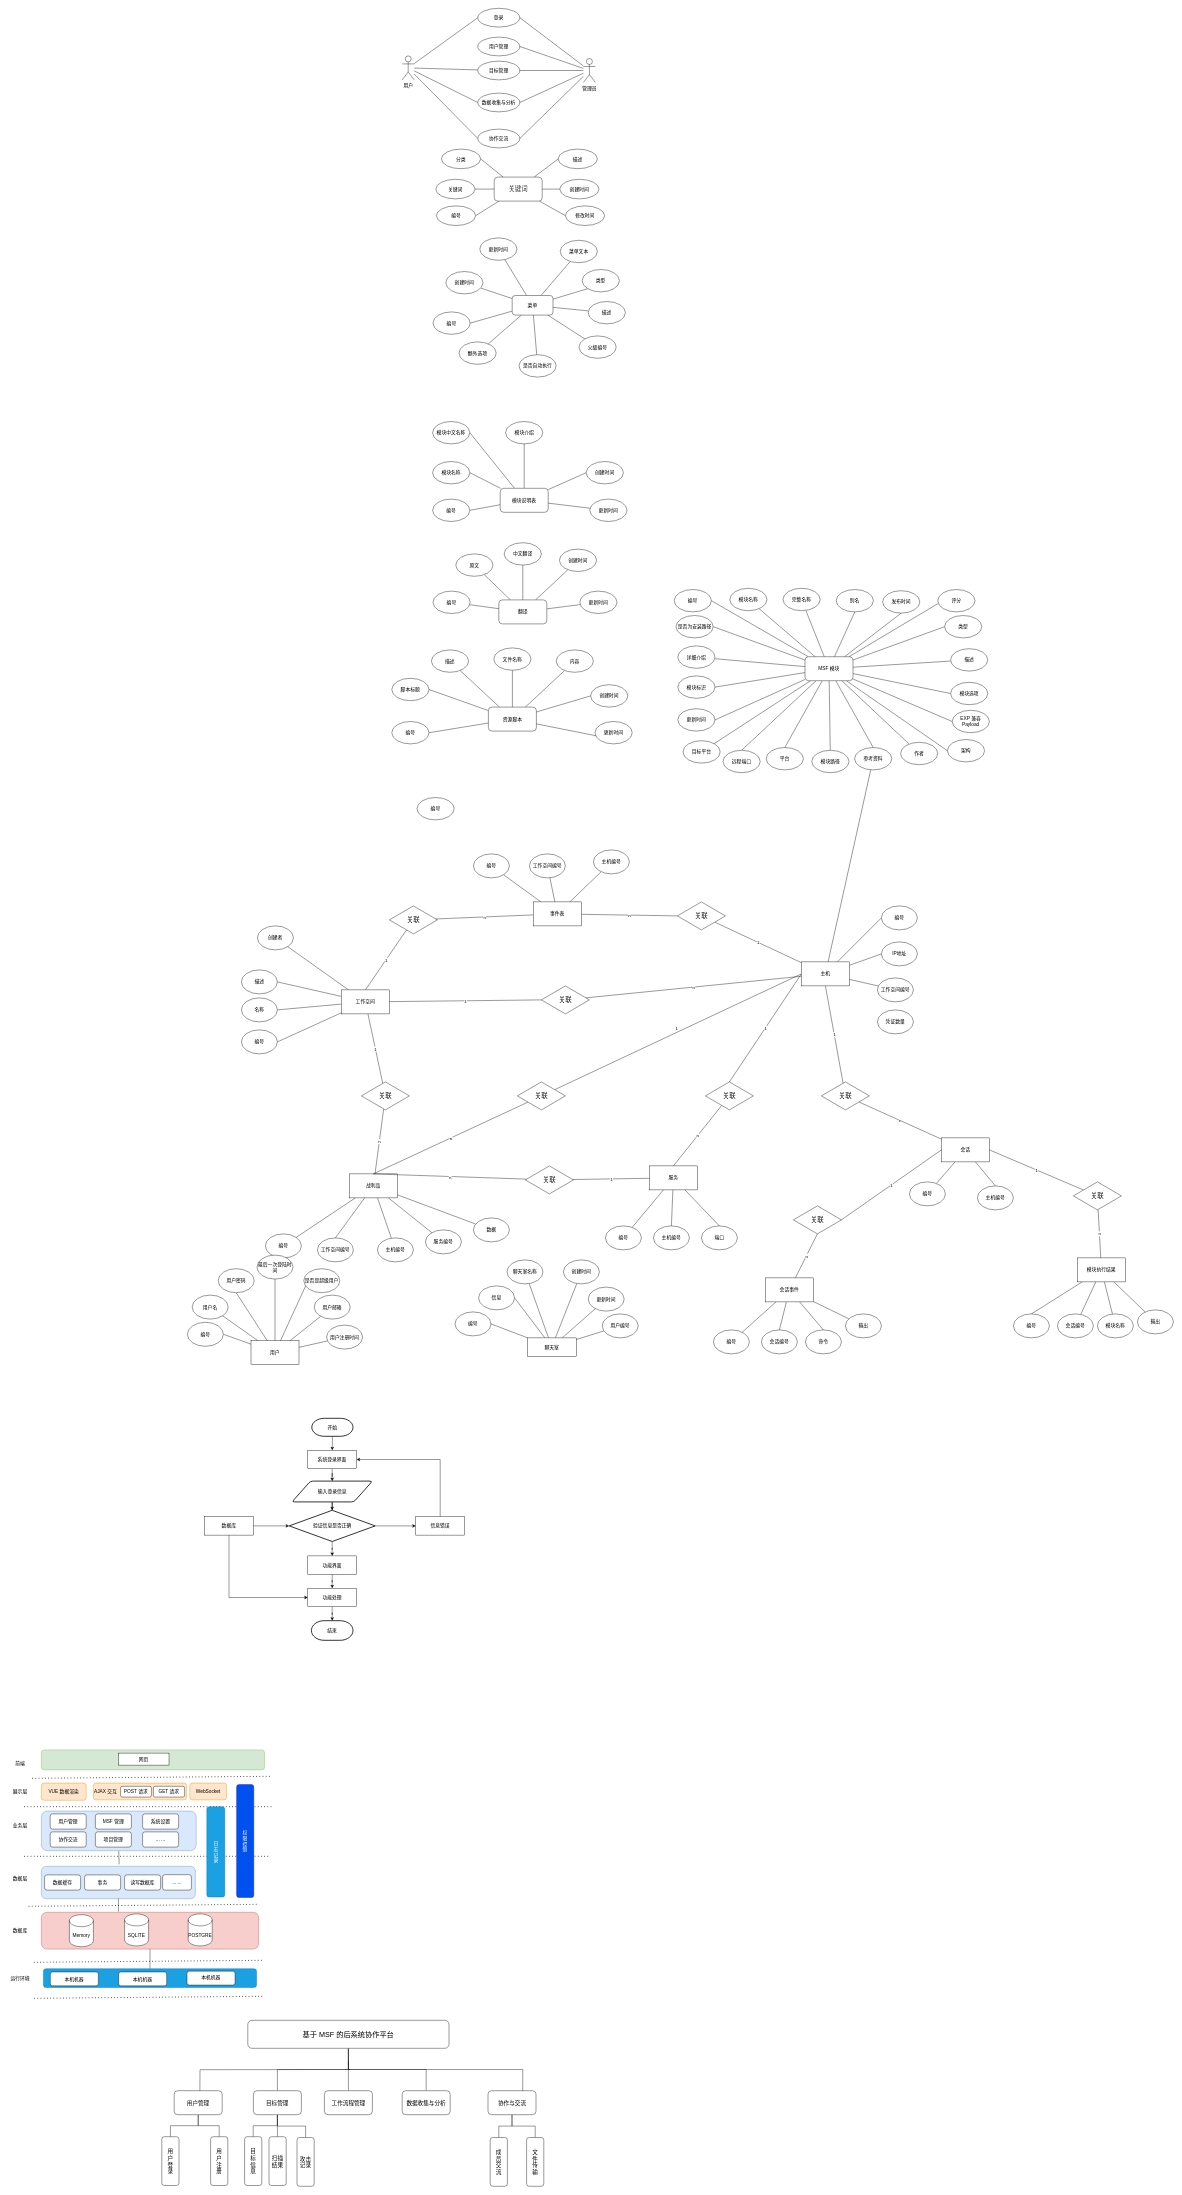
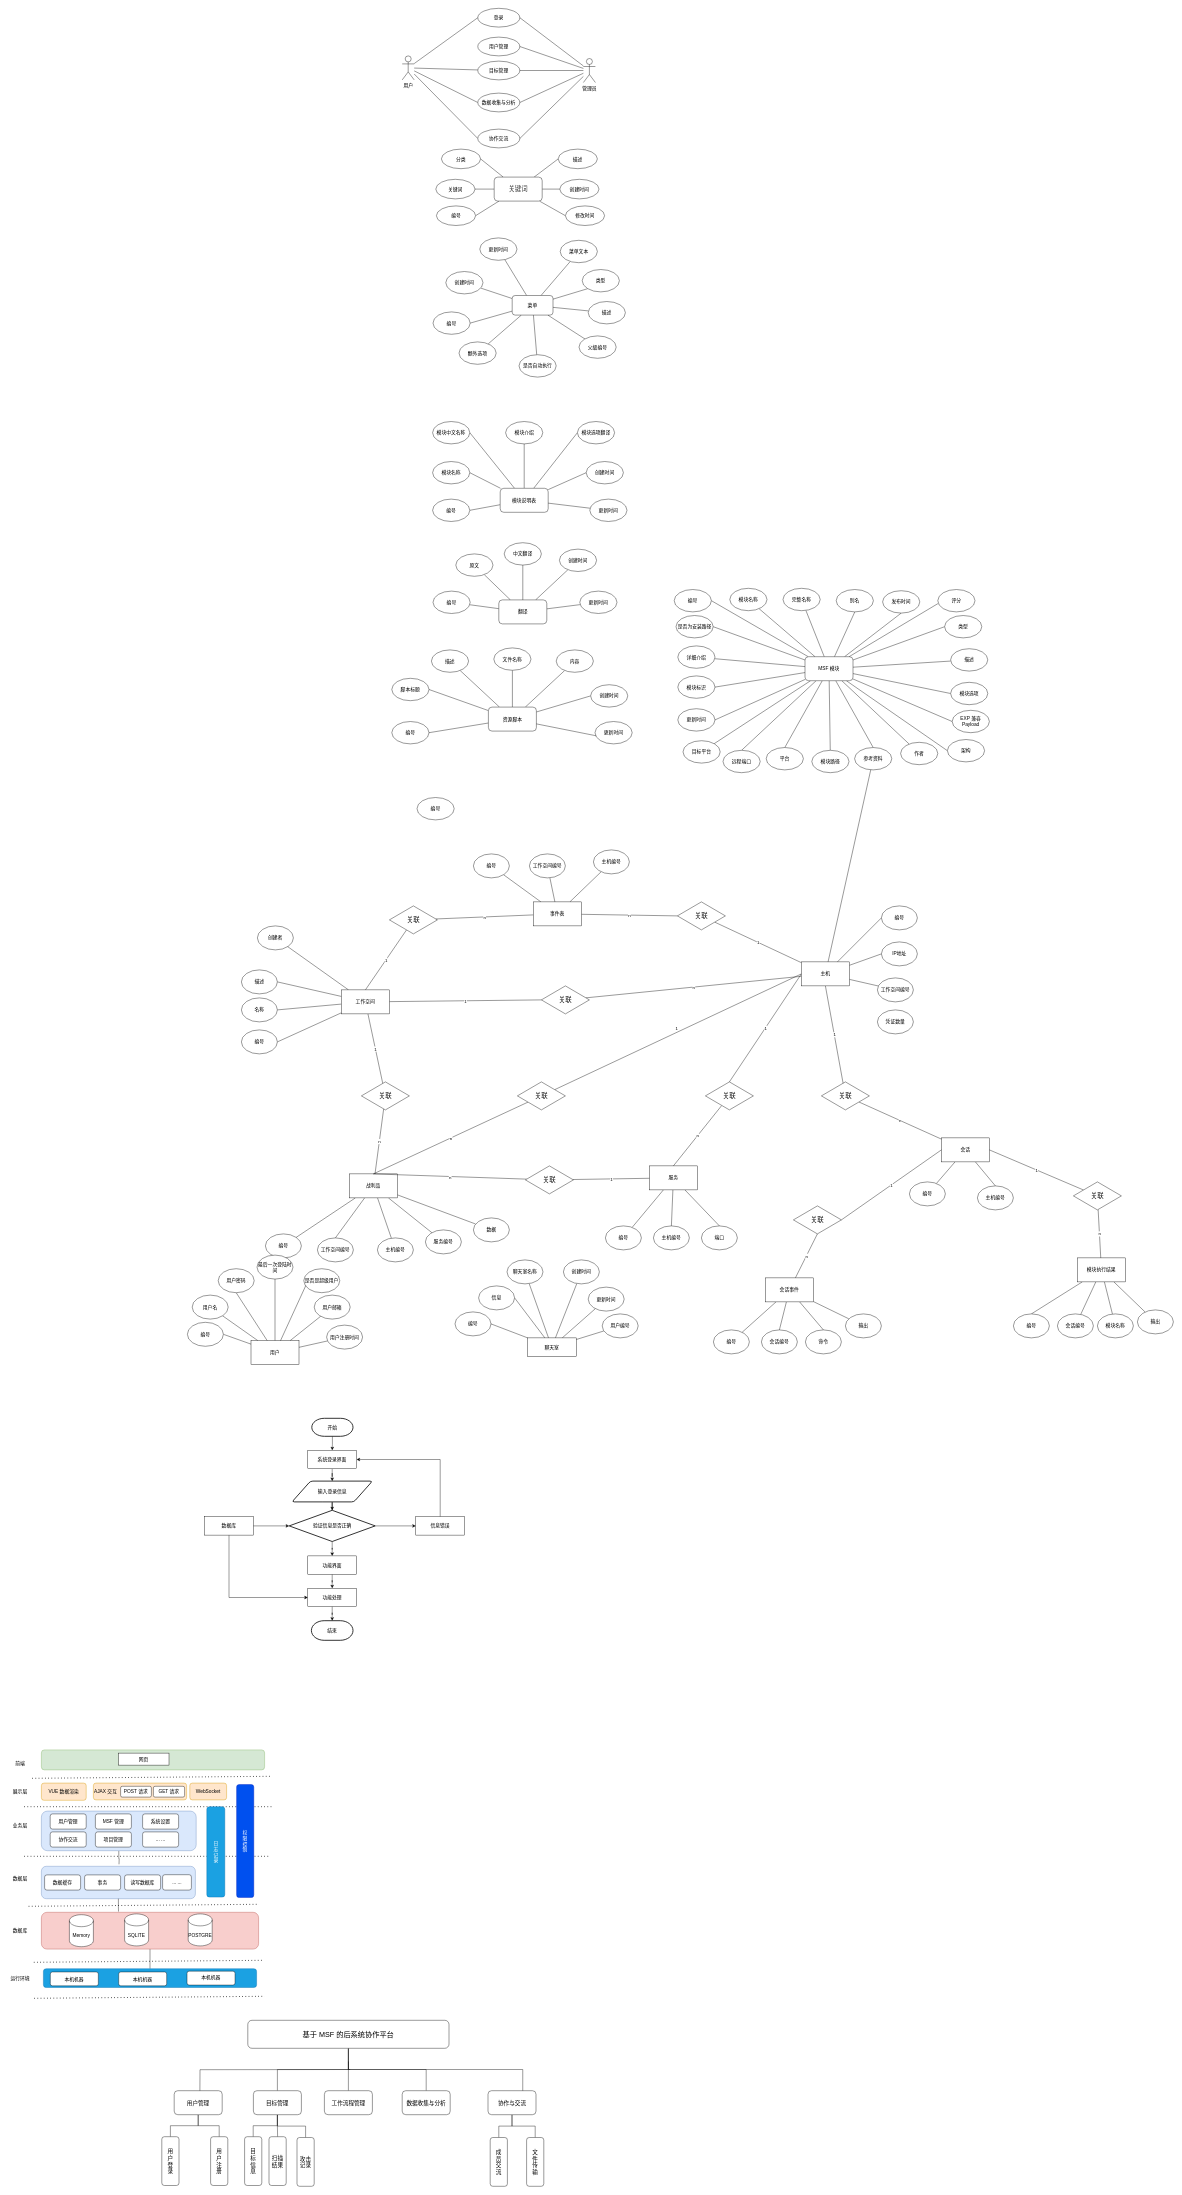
none -> (596, 433)
none -> (556, 460)
